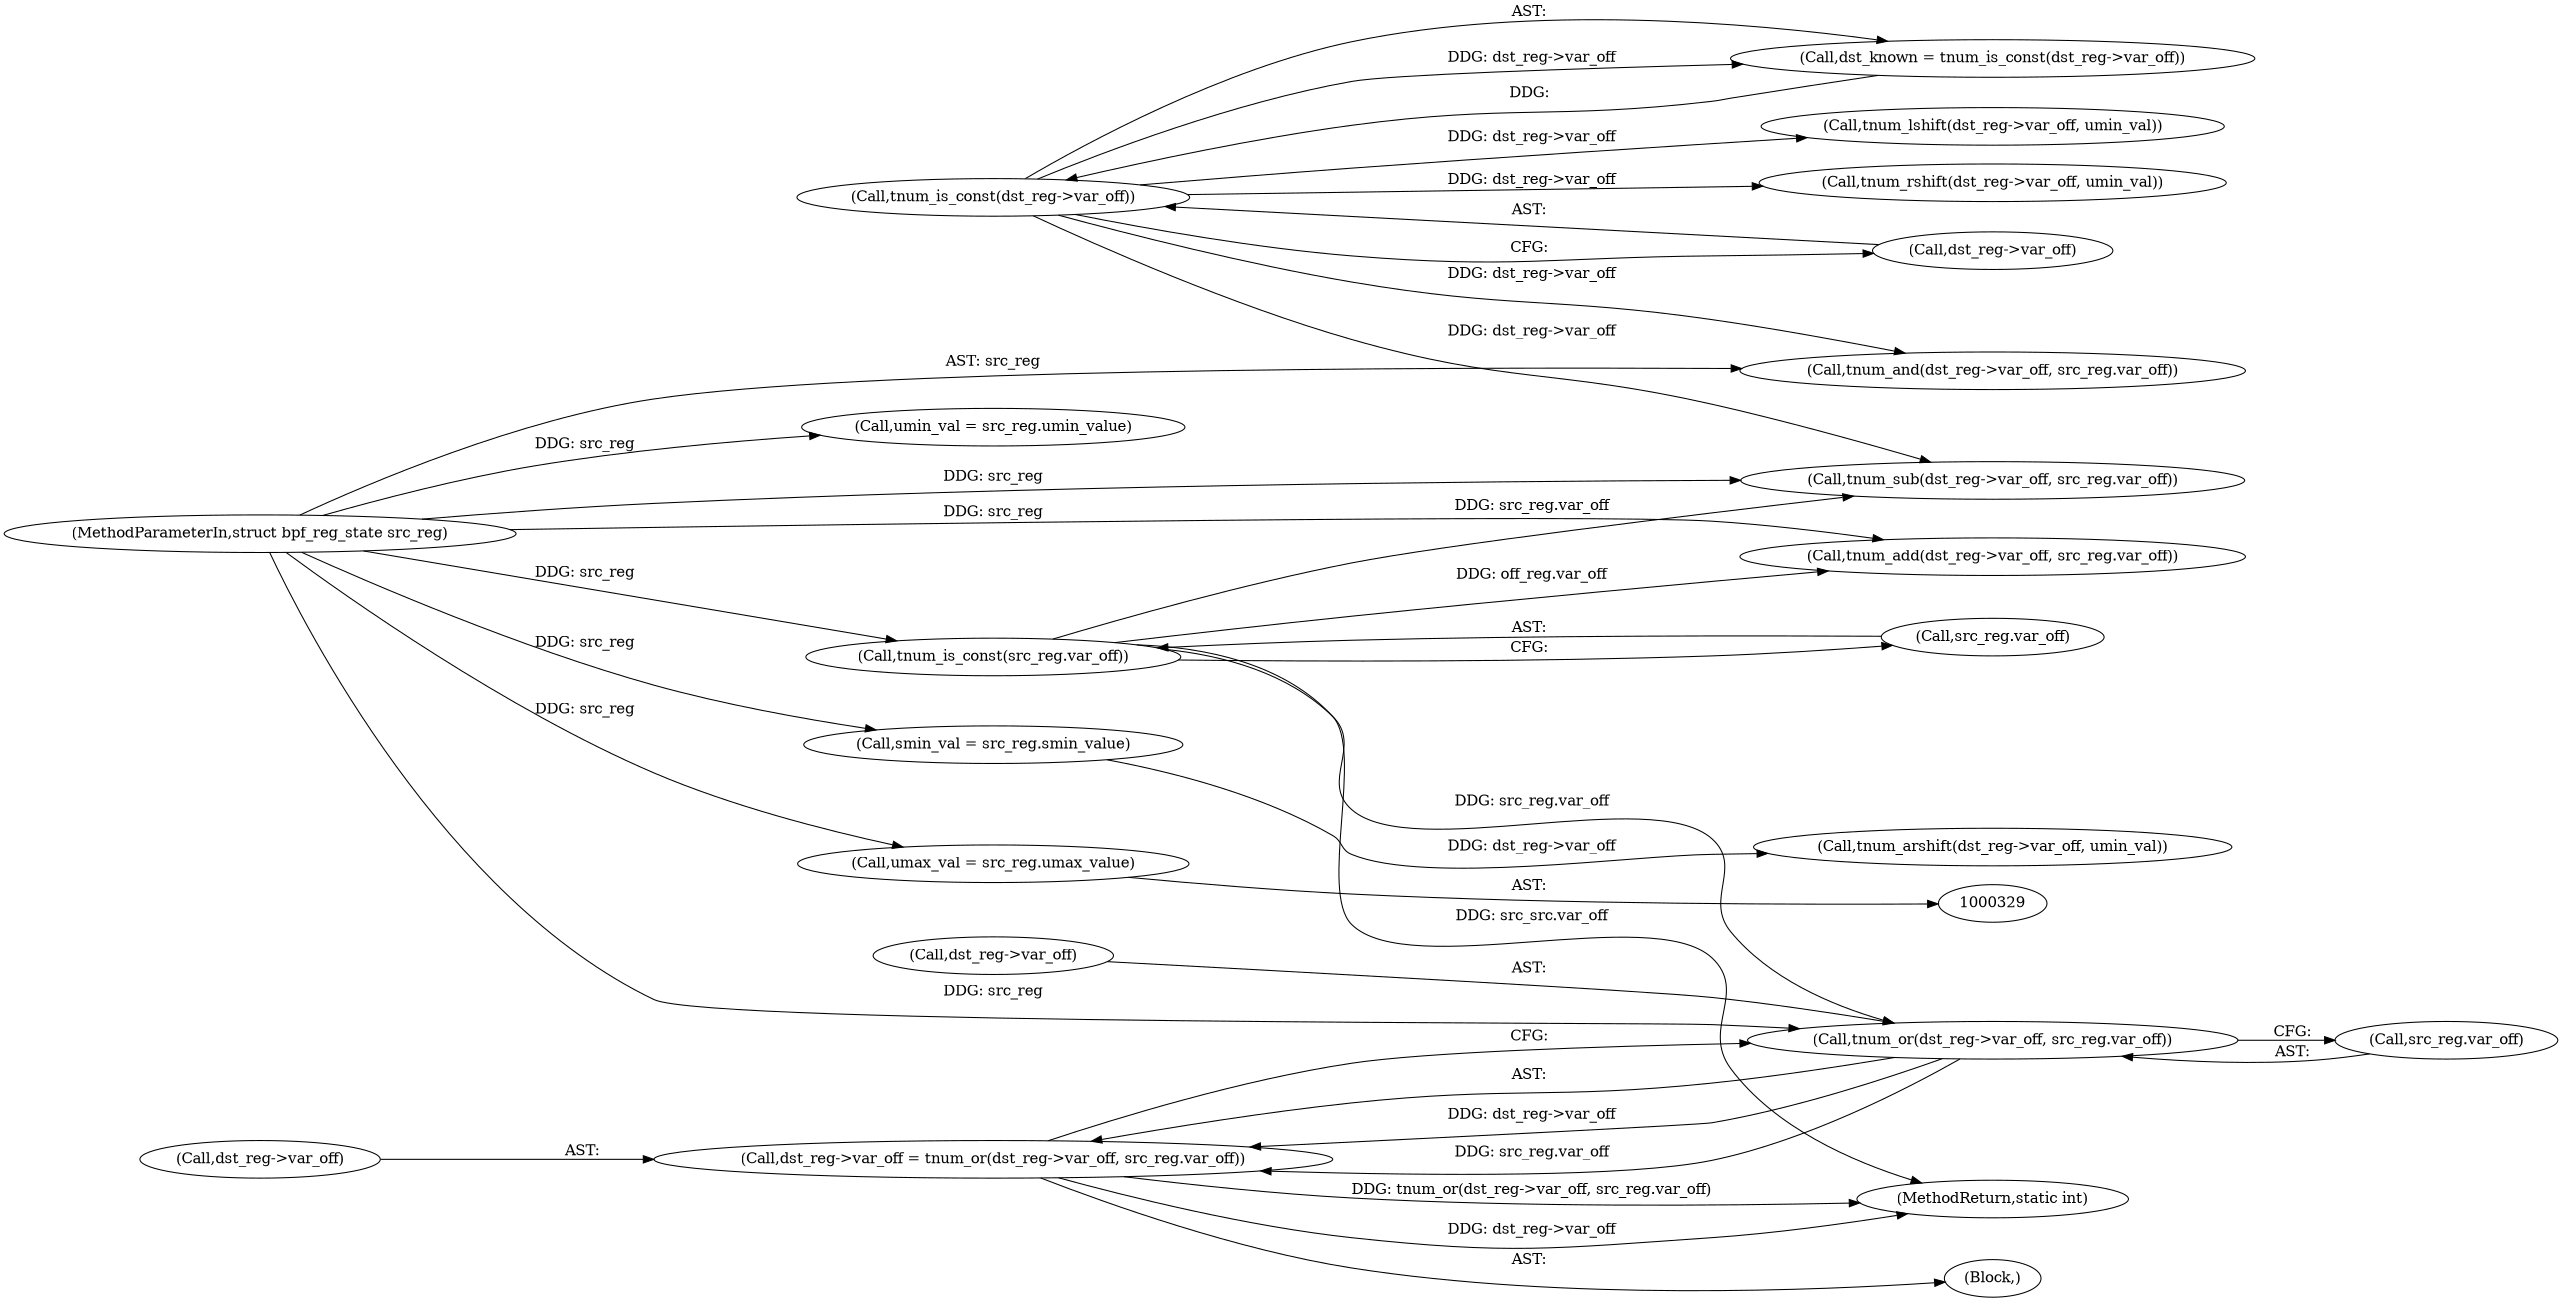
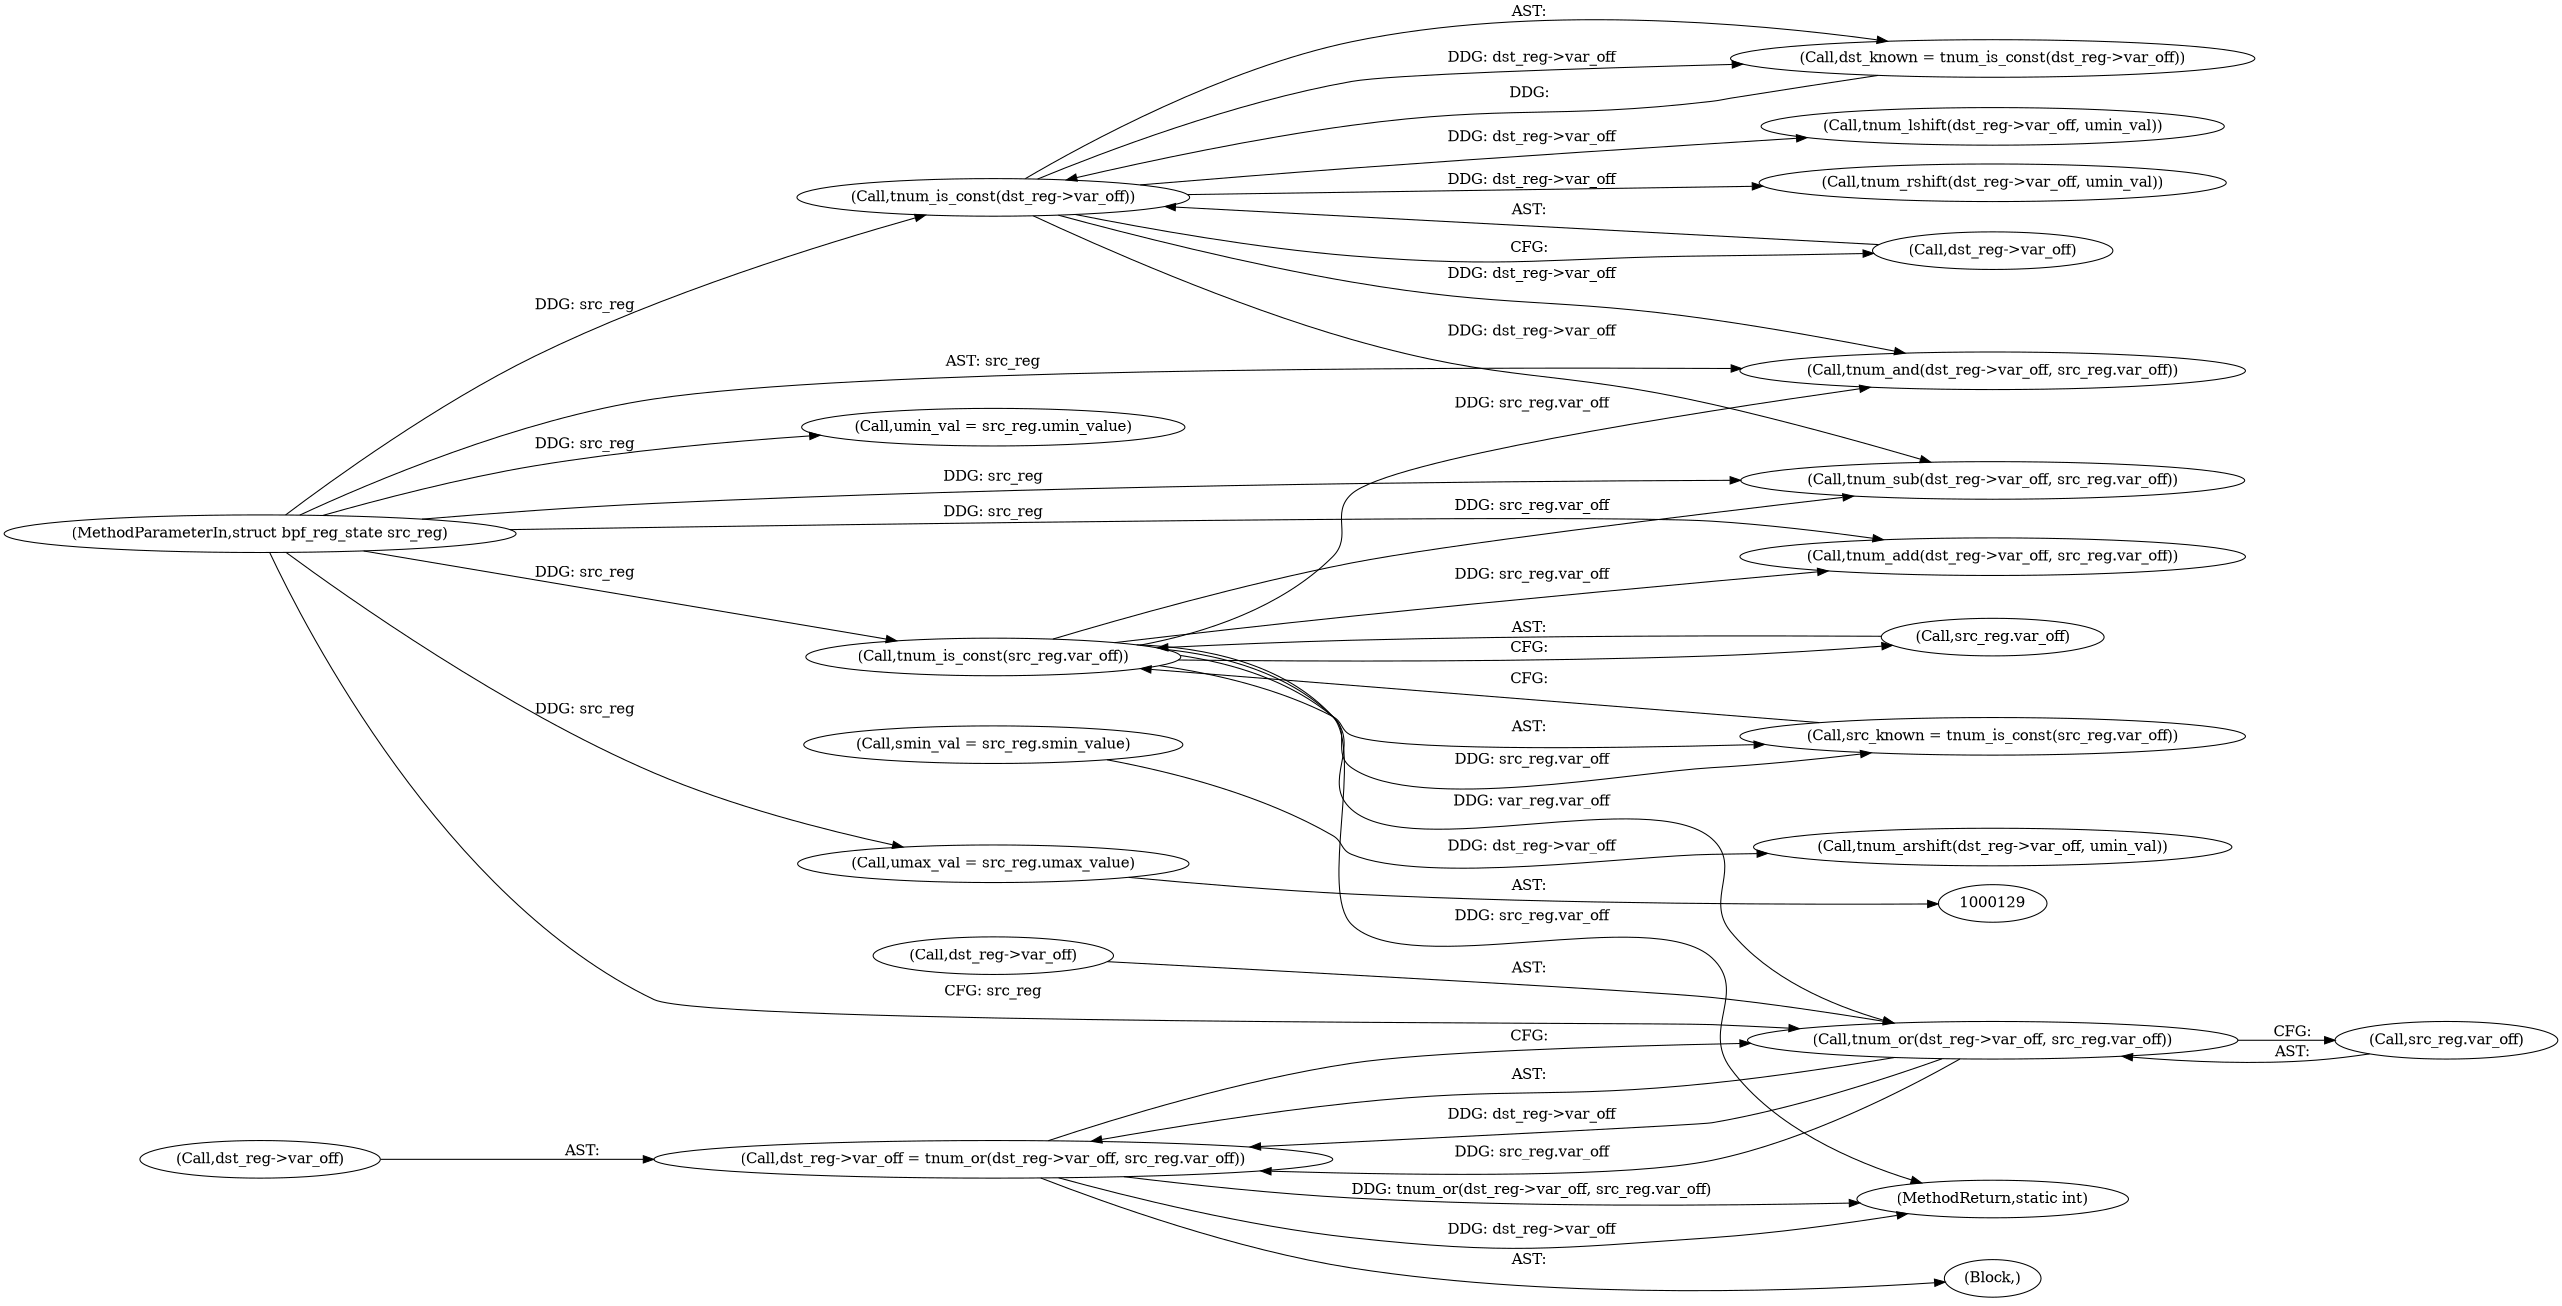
none -> (1464, 457)
(1532, 575) -> (1532, 575)
(577, 661) -> (584, 333)
none -> (1993, 736)
(1532, 802) -> (1532, 802)
(1993, 903) -> (1993, 903)
(1532, 916) -> (1532, 916)
(993, 992) -> (993, 992)
